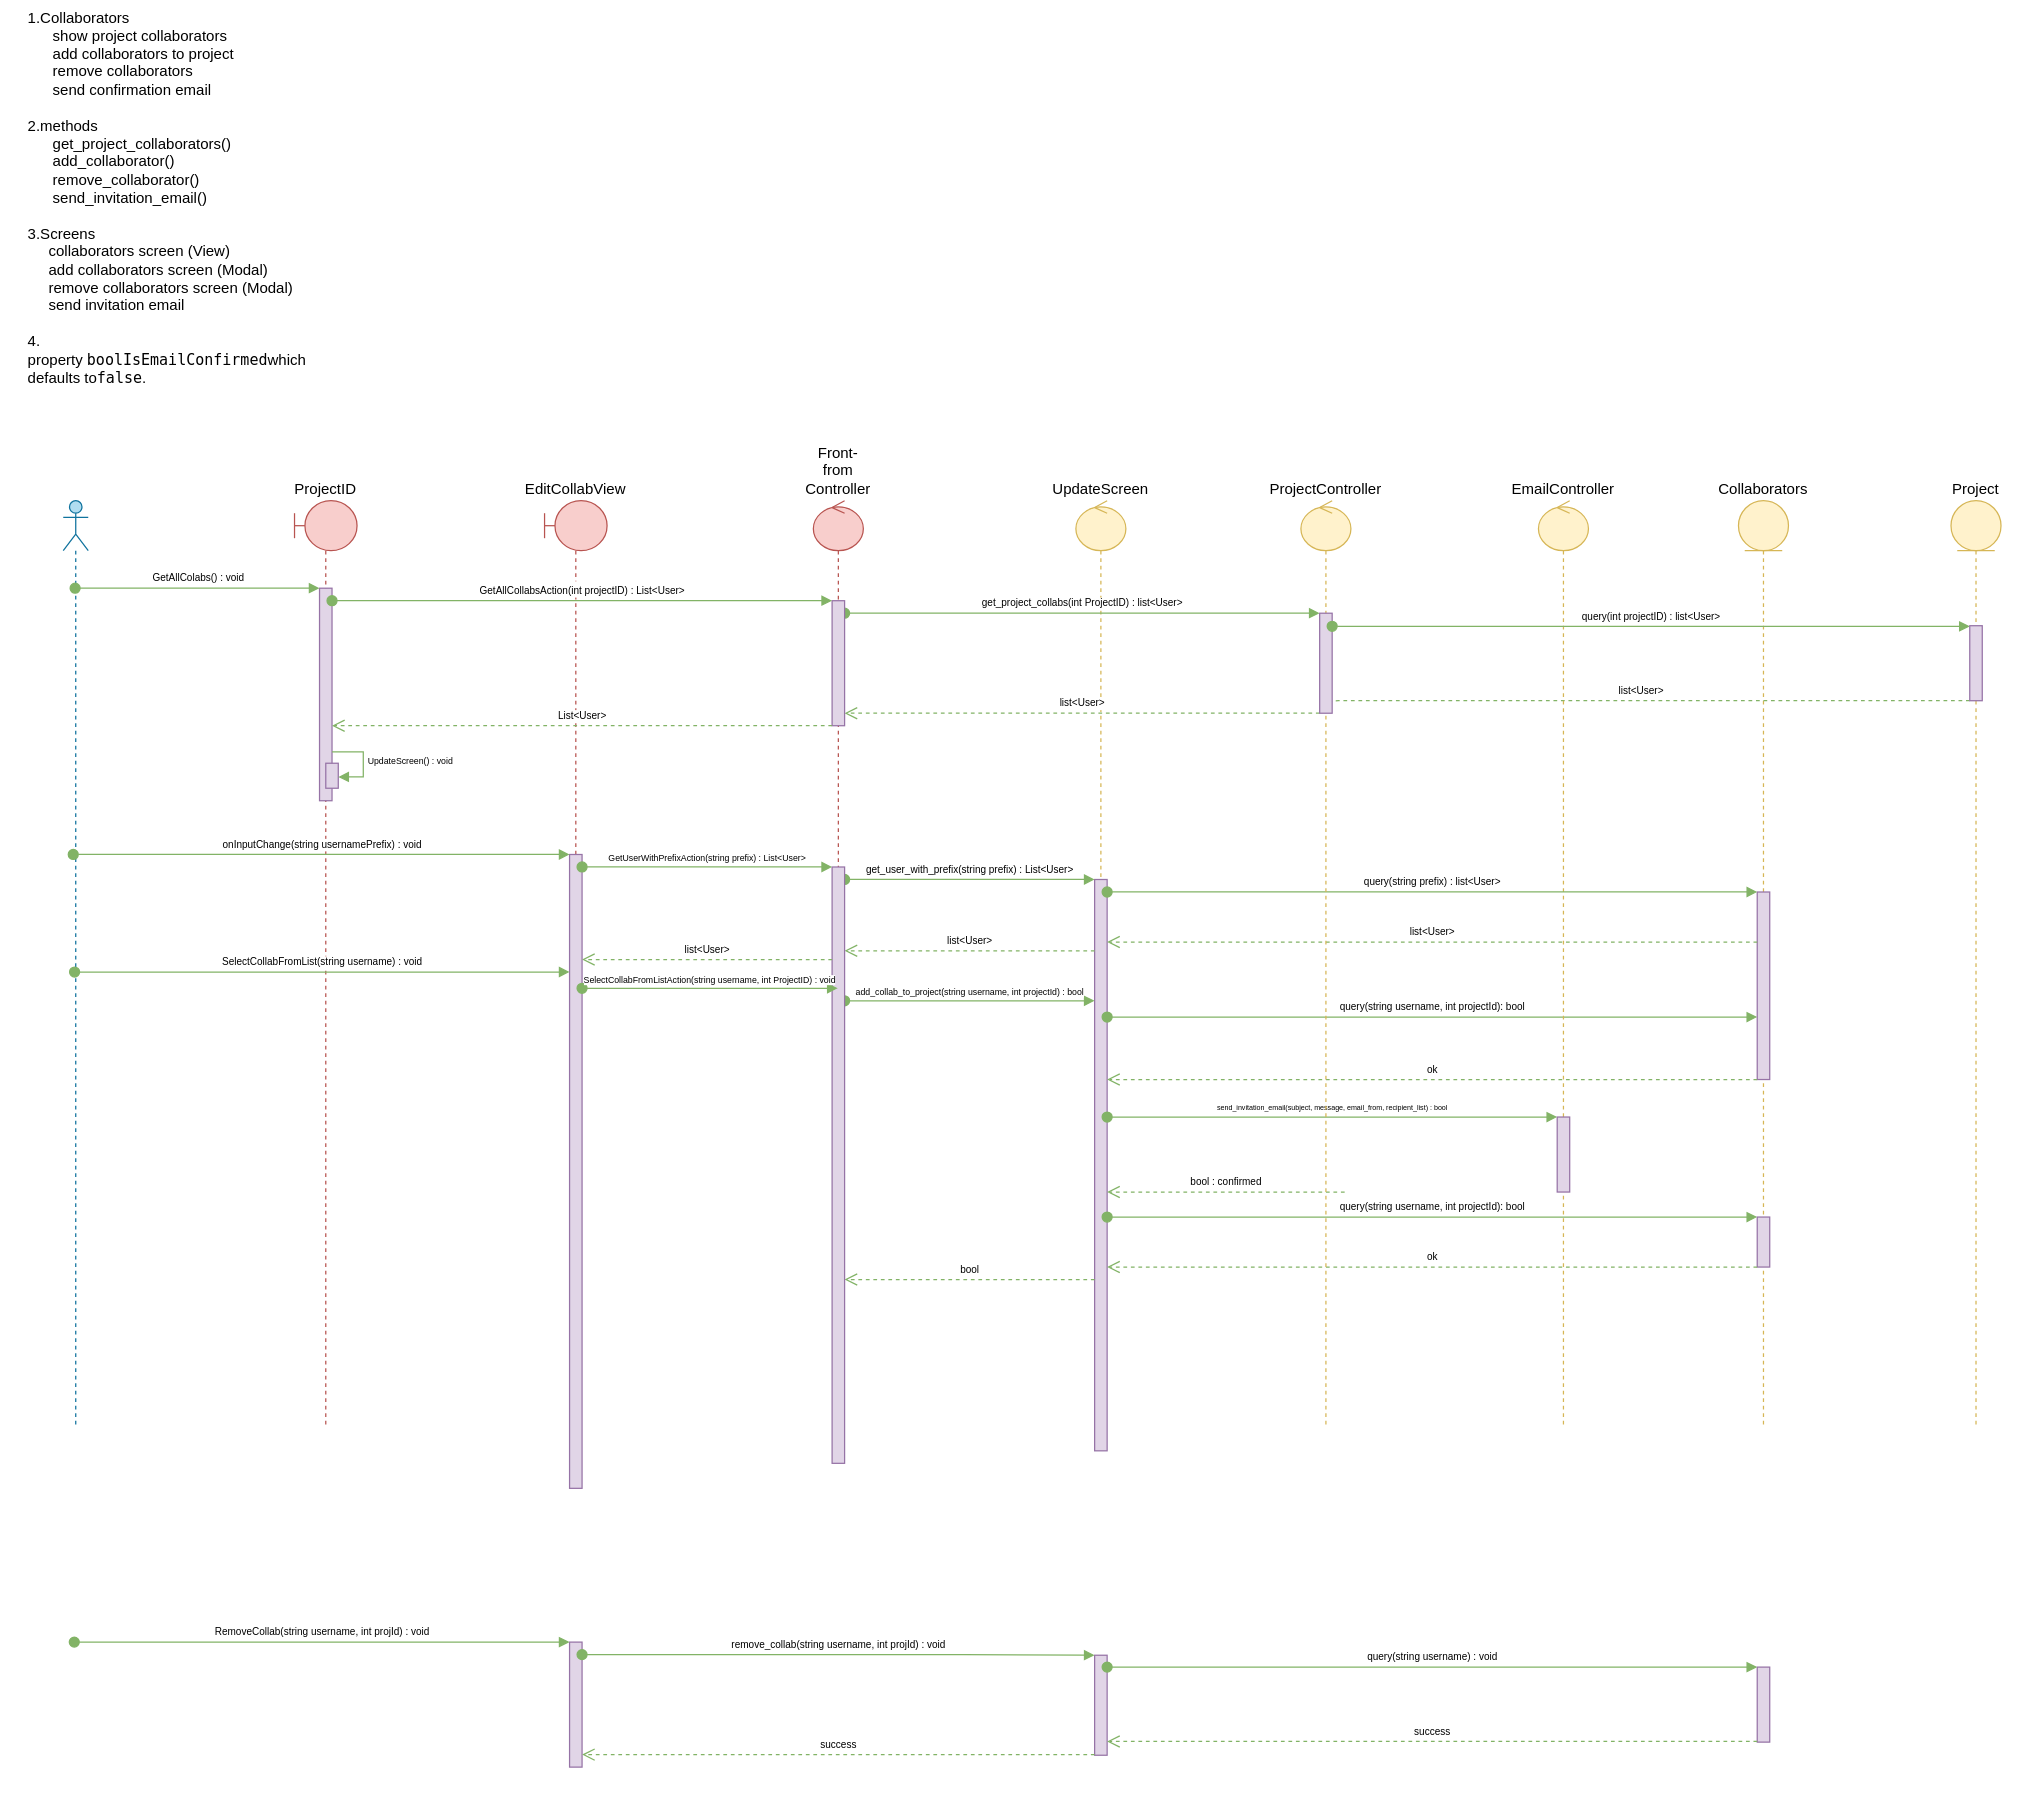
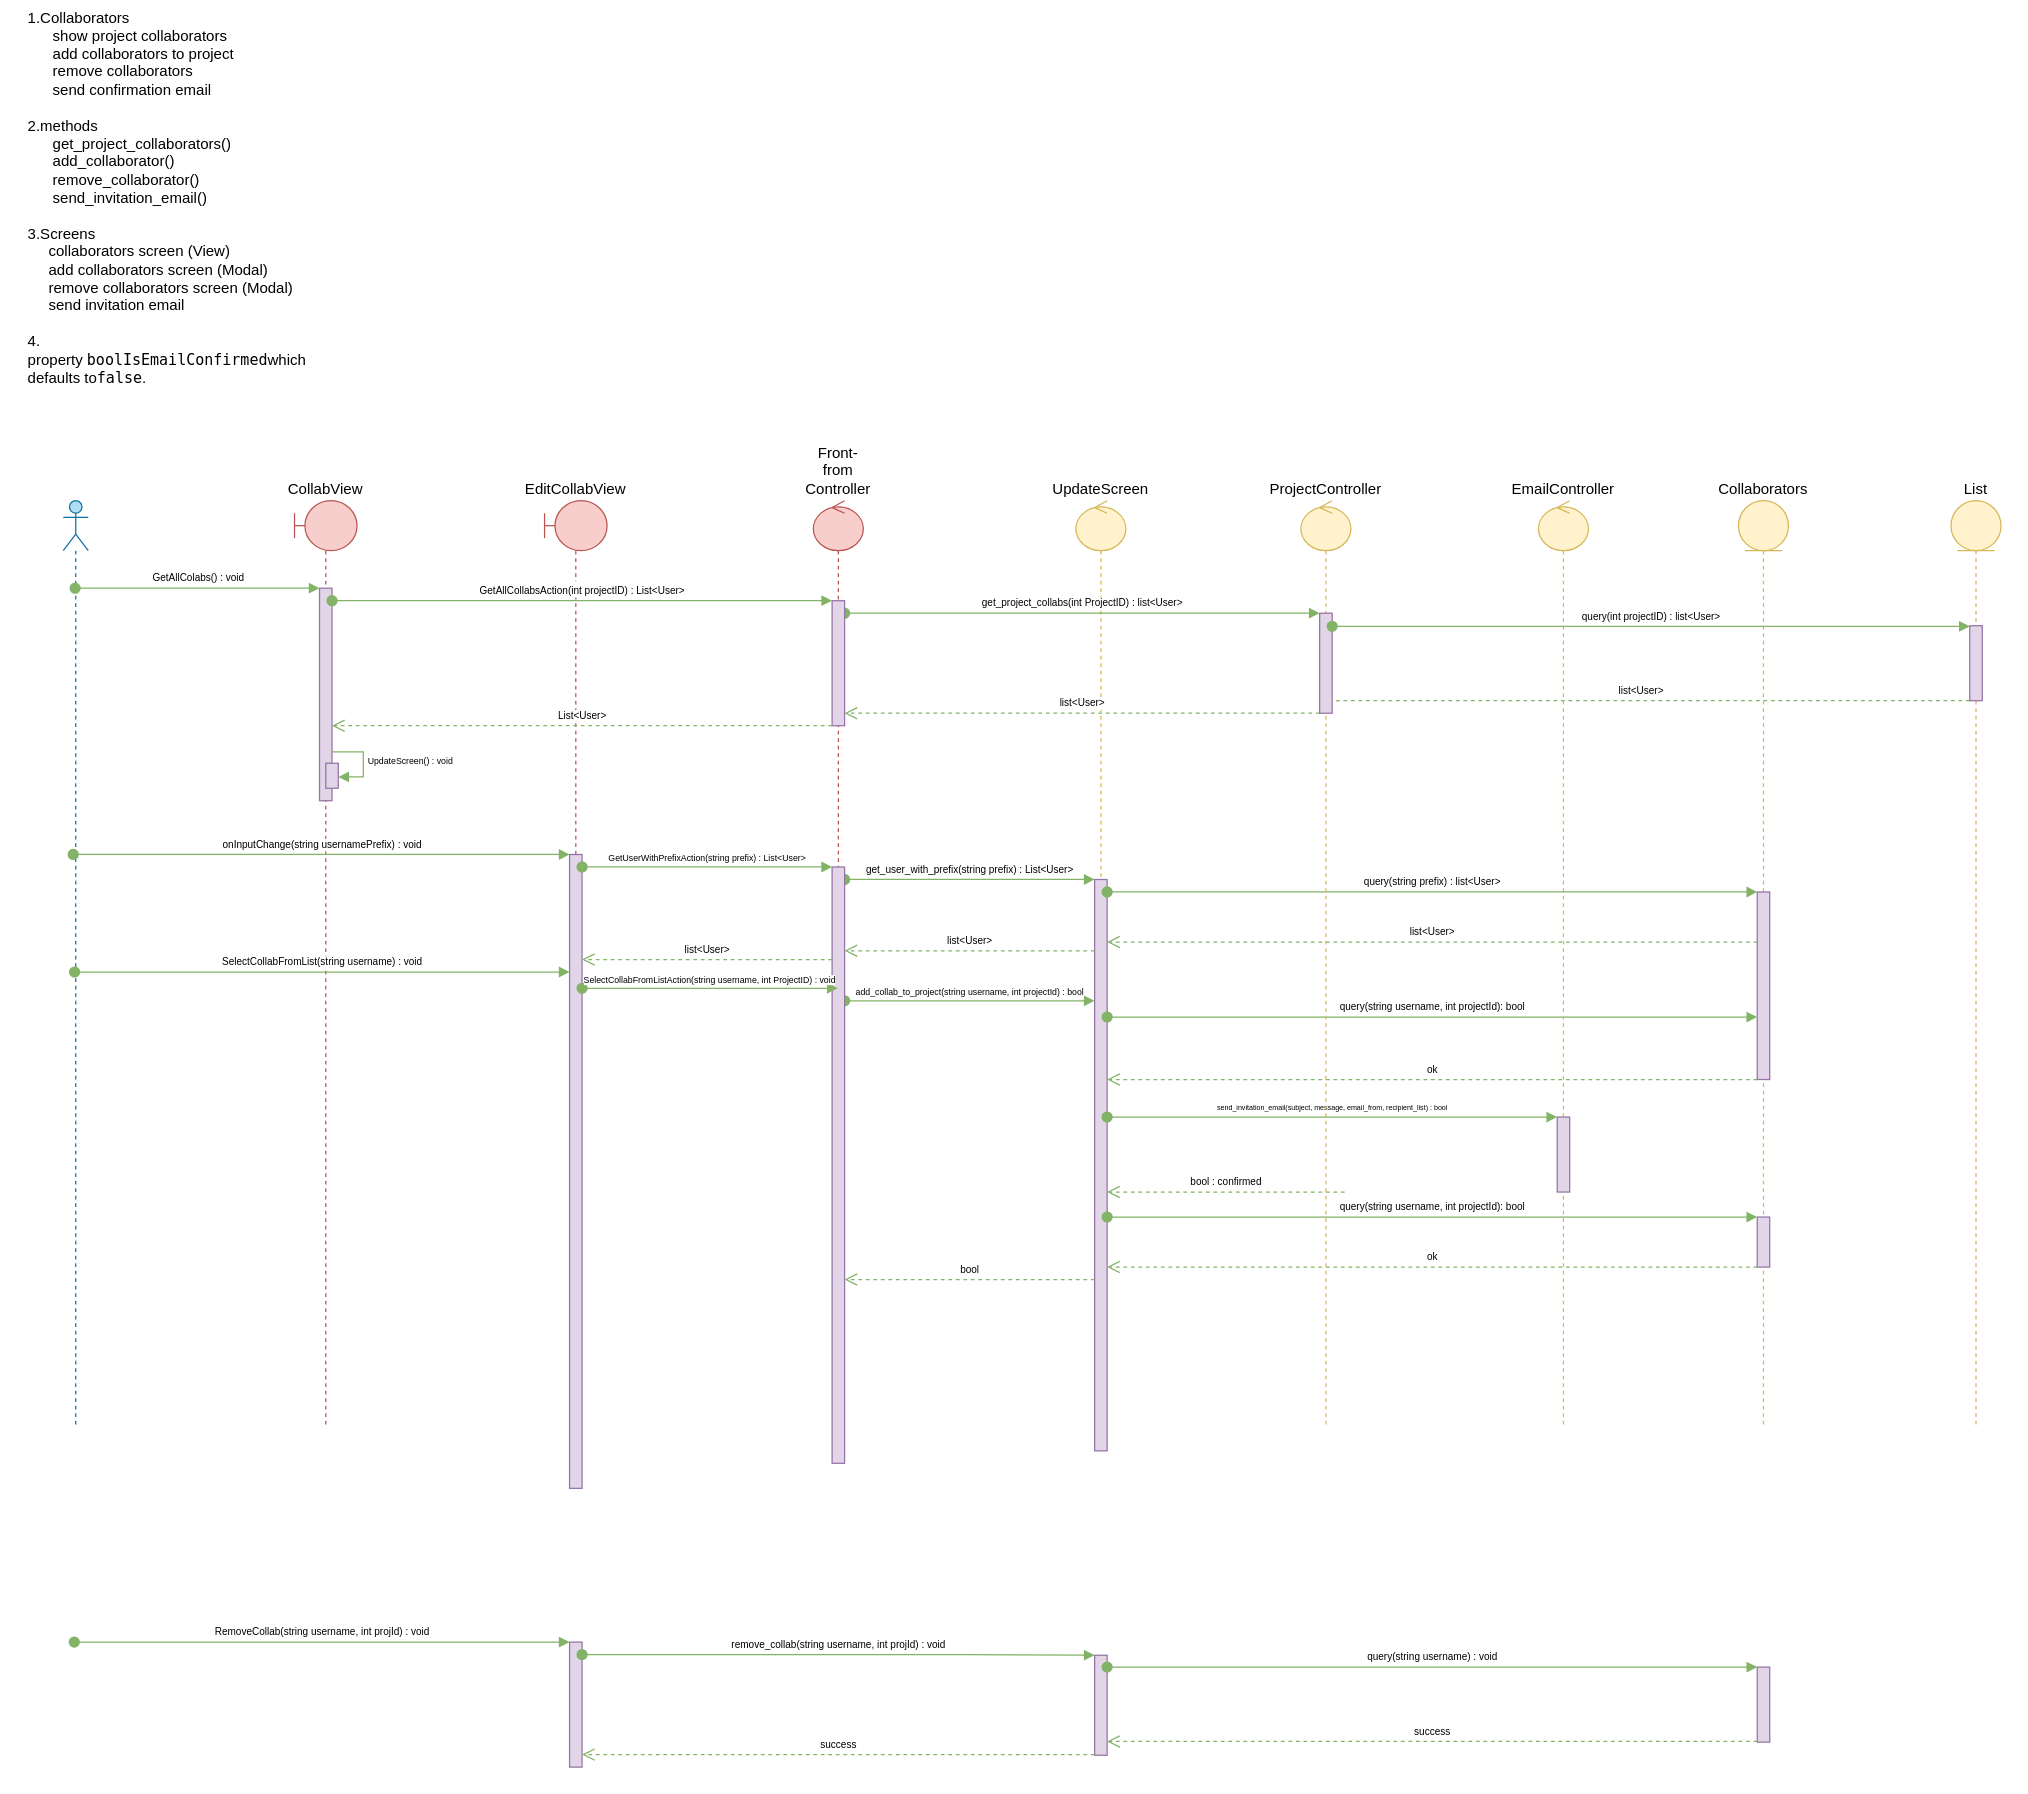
(326, 479) -> (326, 479)
(1976, 479) -> (1976, 488)
